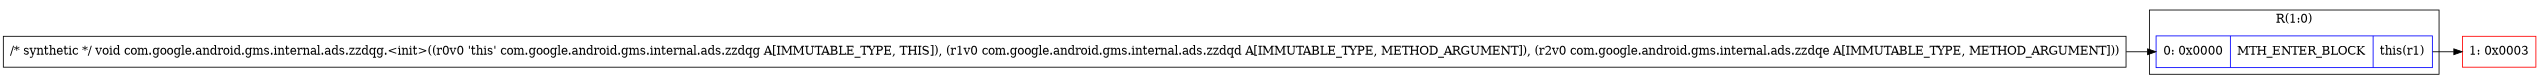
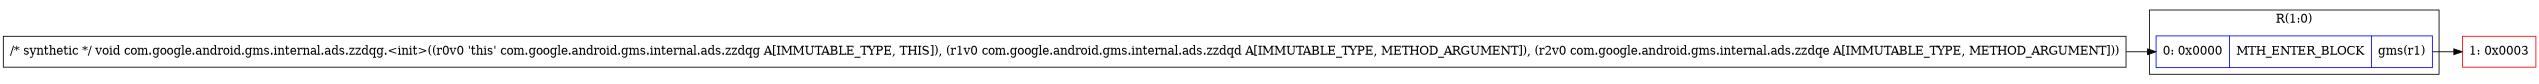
(2402, 51) -> (2402, 51)
